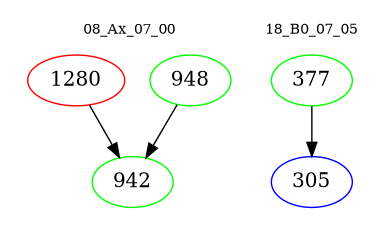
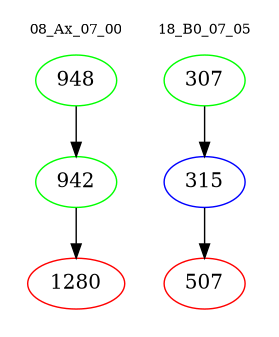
(312, 80) -> (205, 80)
(101, 125) -> (76, 226)
(312, 182) -> (205, 182)
none -> (205, 284)
